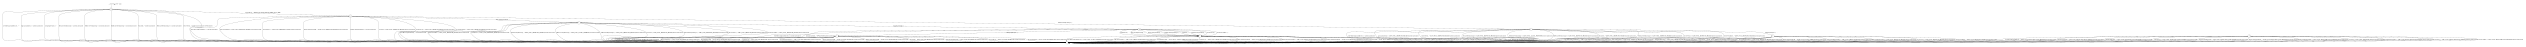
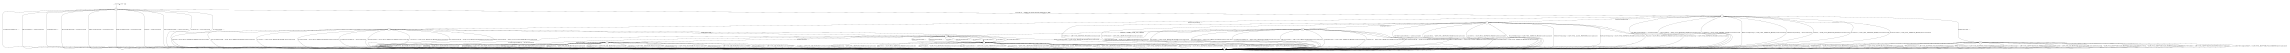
none -> (1859, 17)
none -> (1125, 32)
